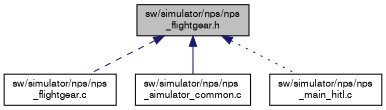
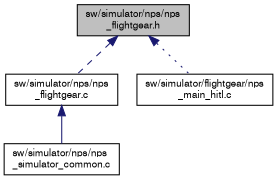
(193, 60) -> (62, 130)
(326, 90) -> (205, 90)
